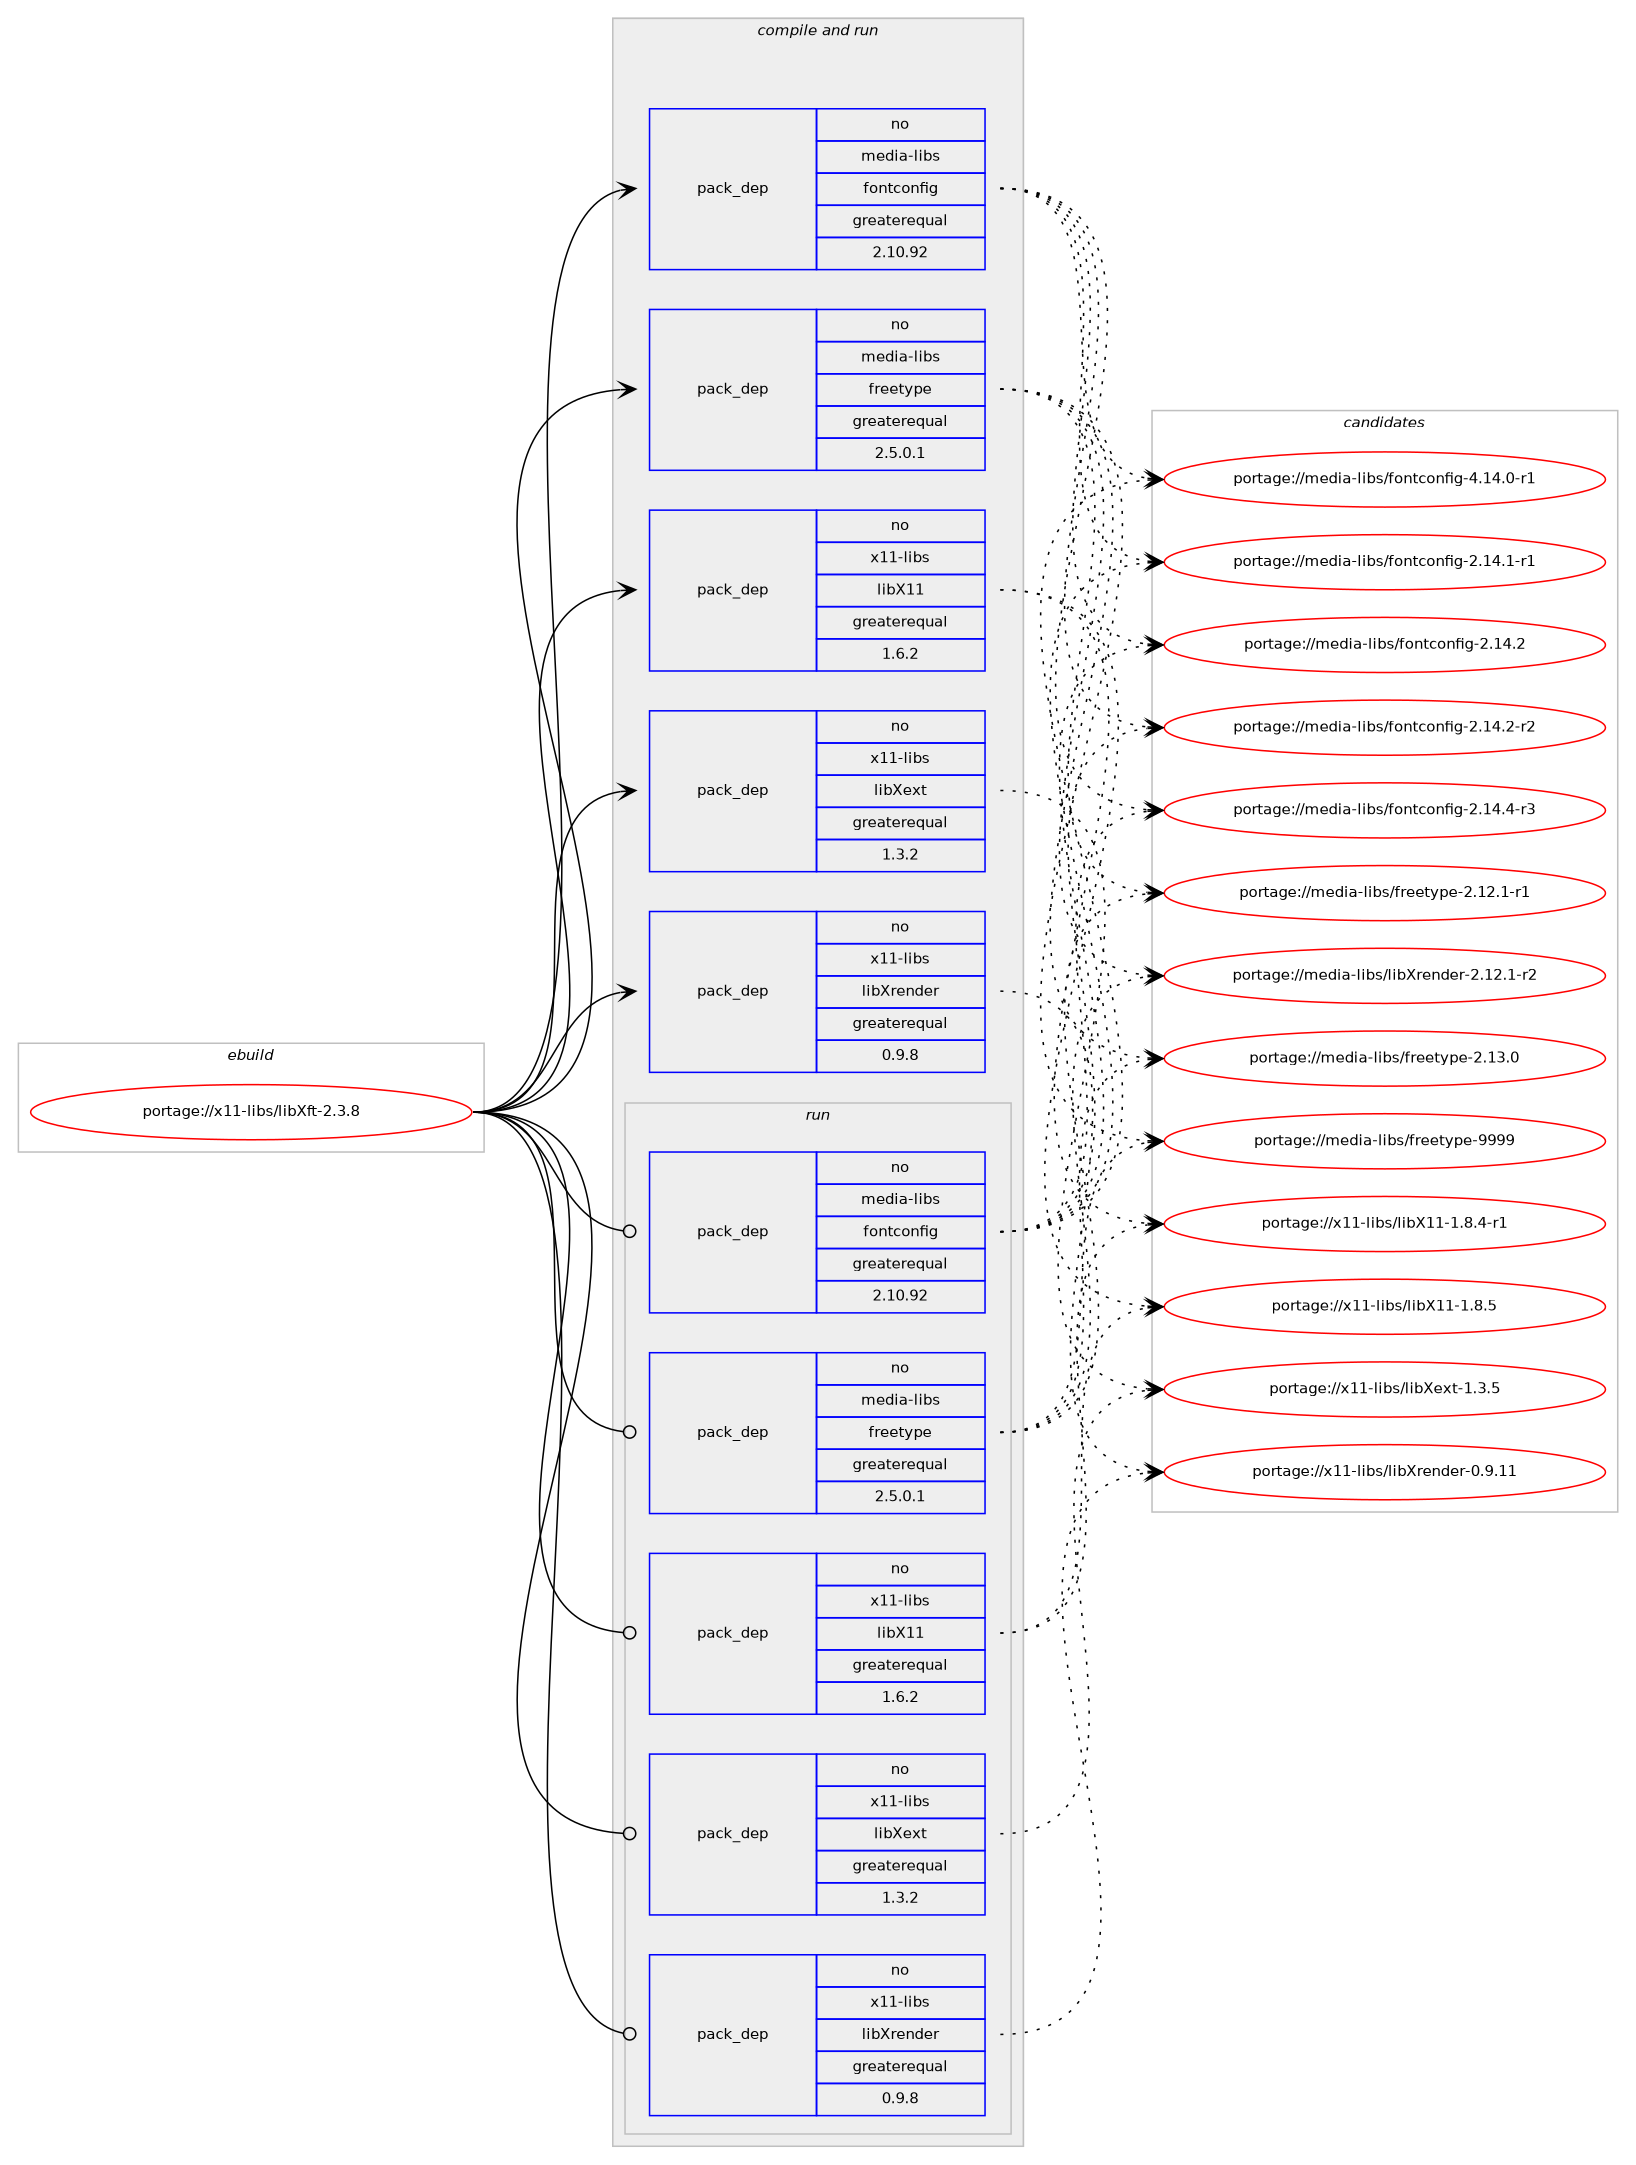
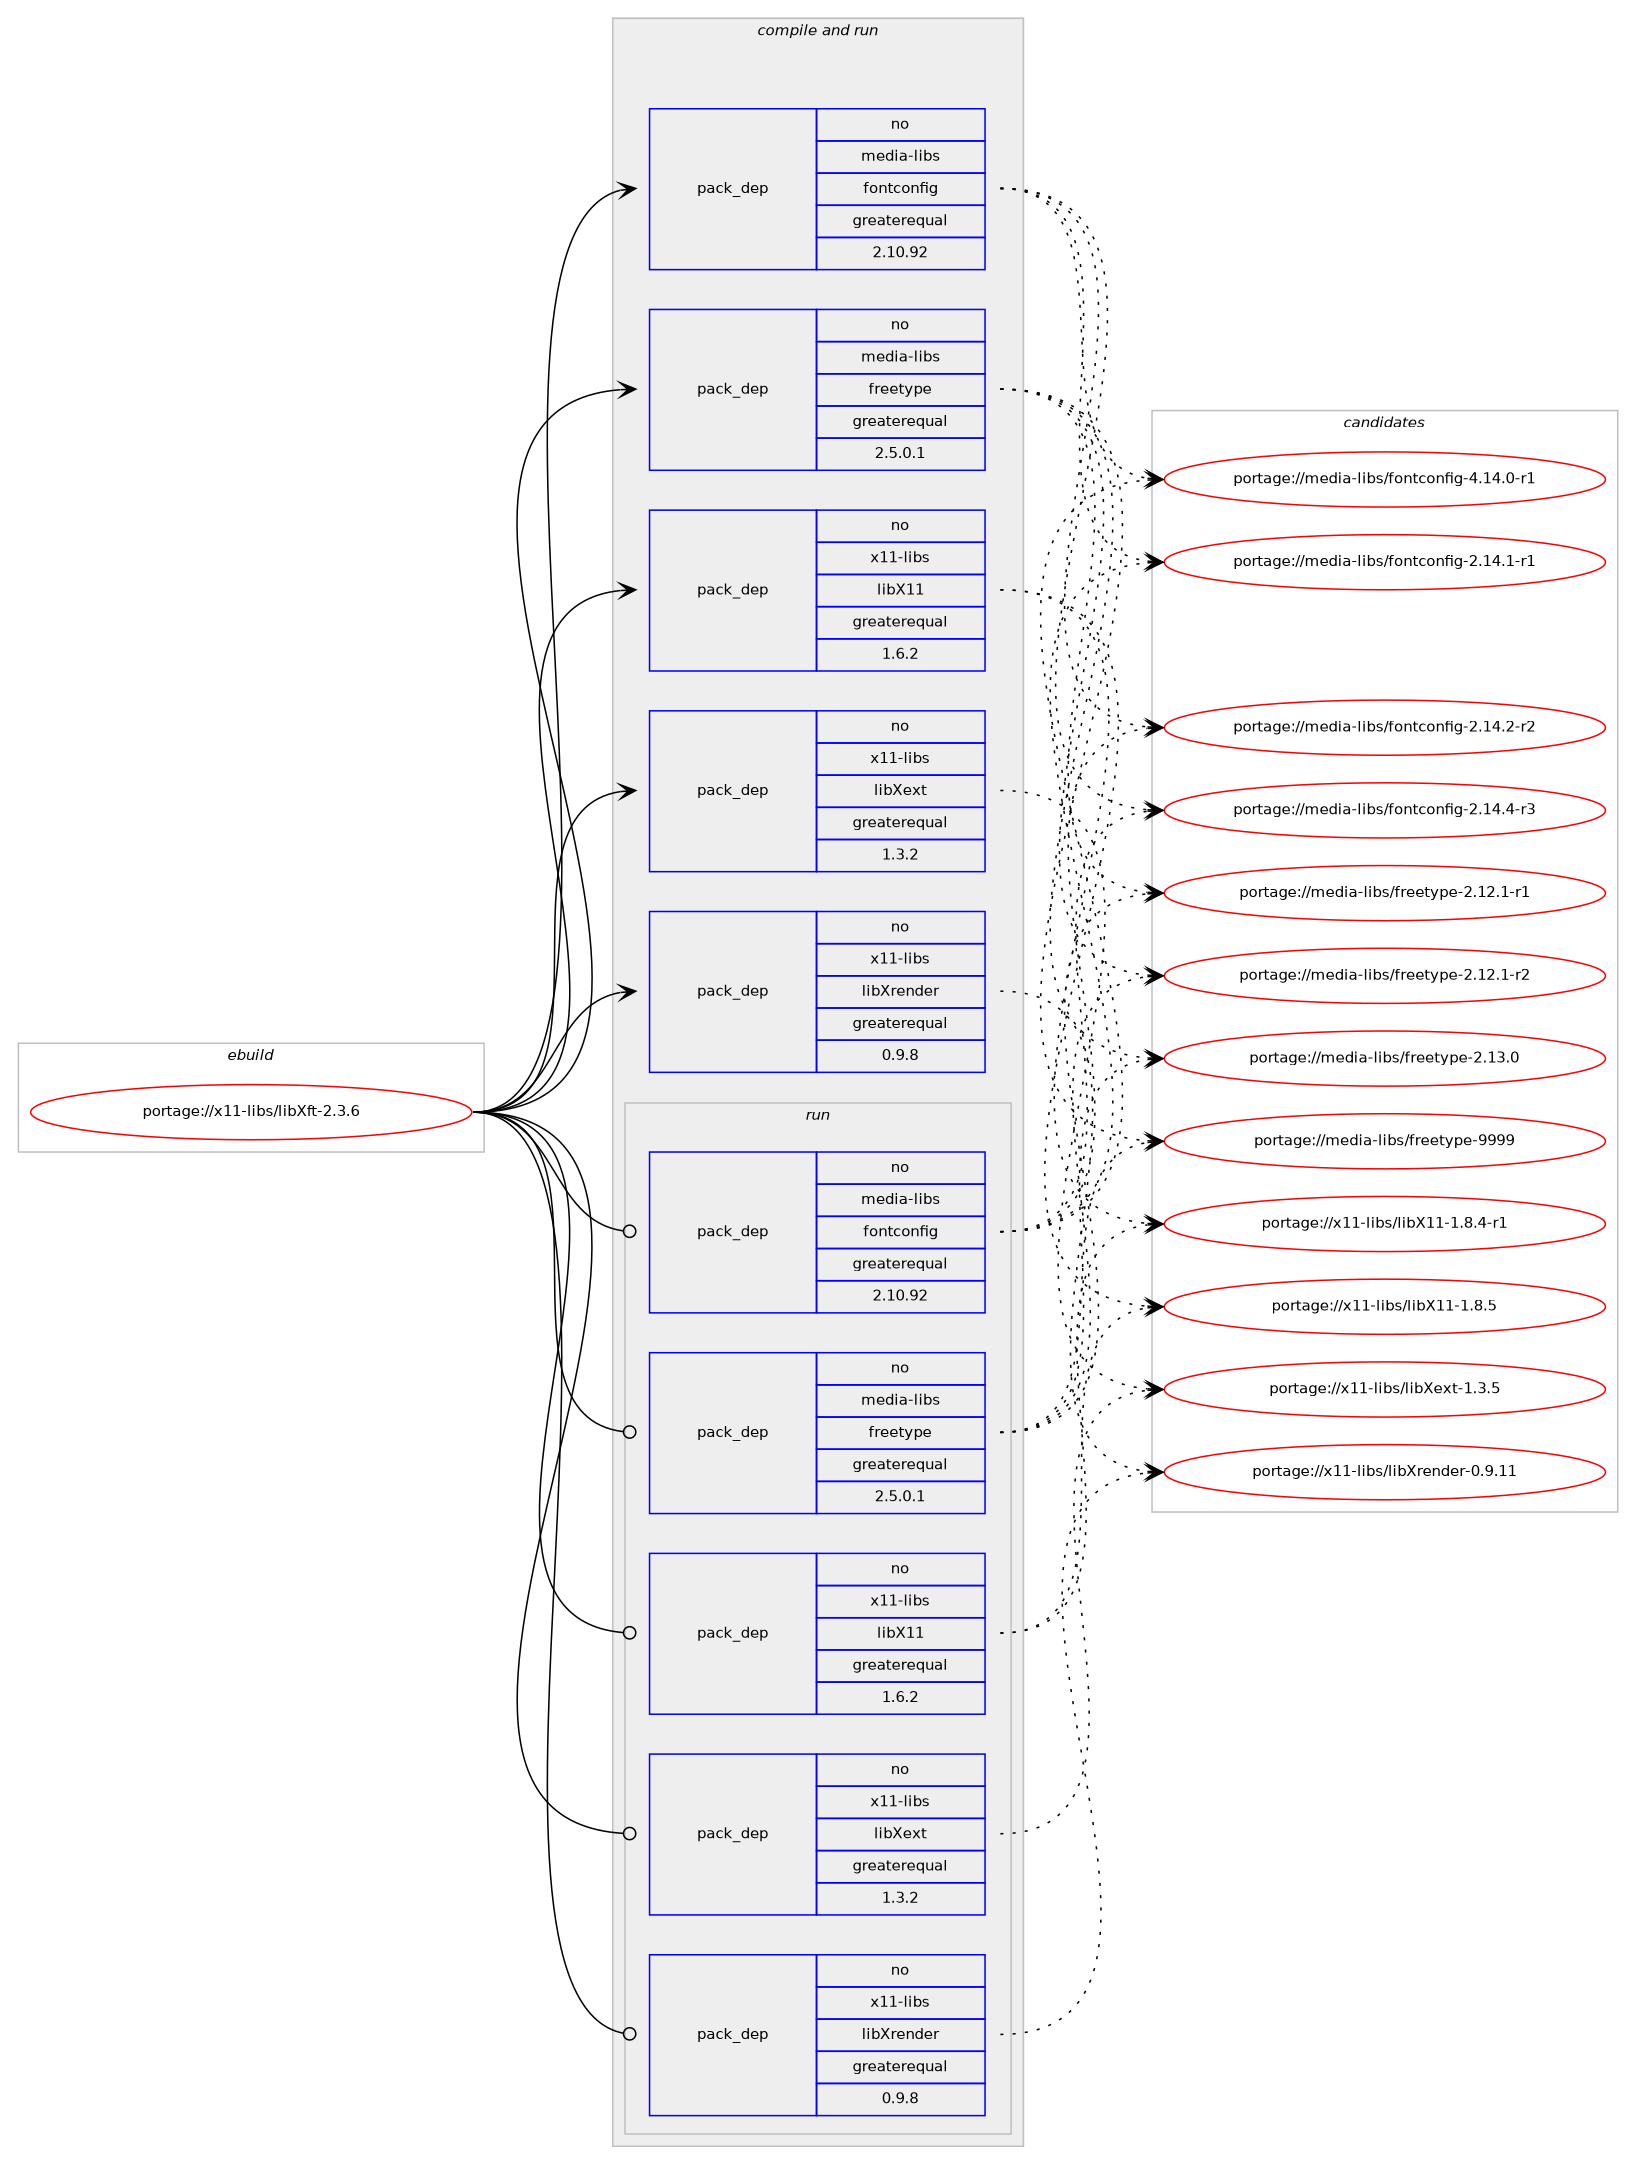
(1385, 645) -> none
(1385, 976) -> (1385, 976)
(251, 1112) -> (251, 1112)
